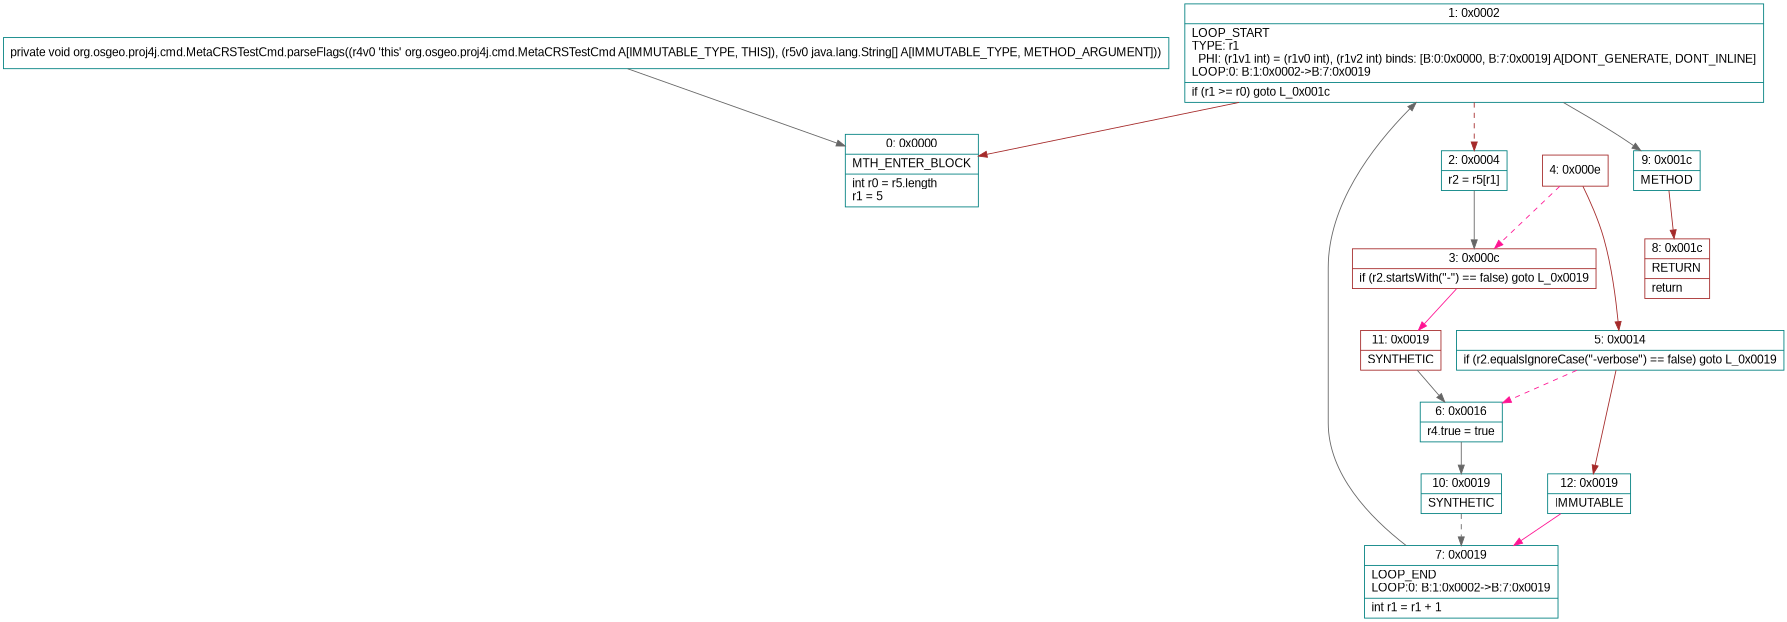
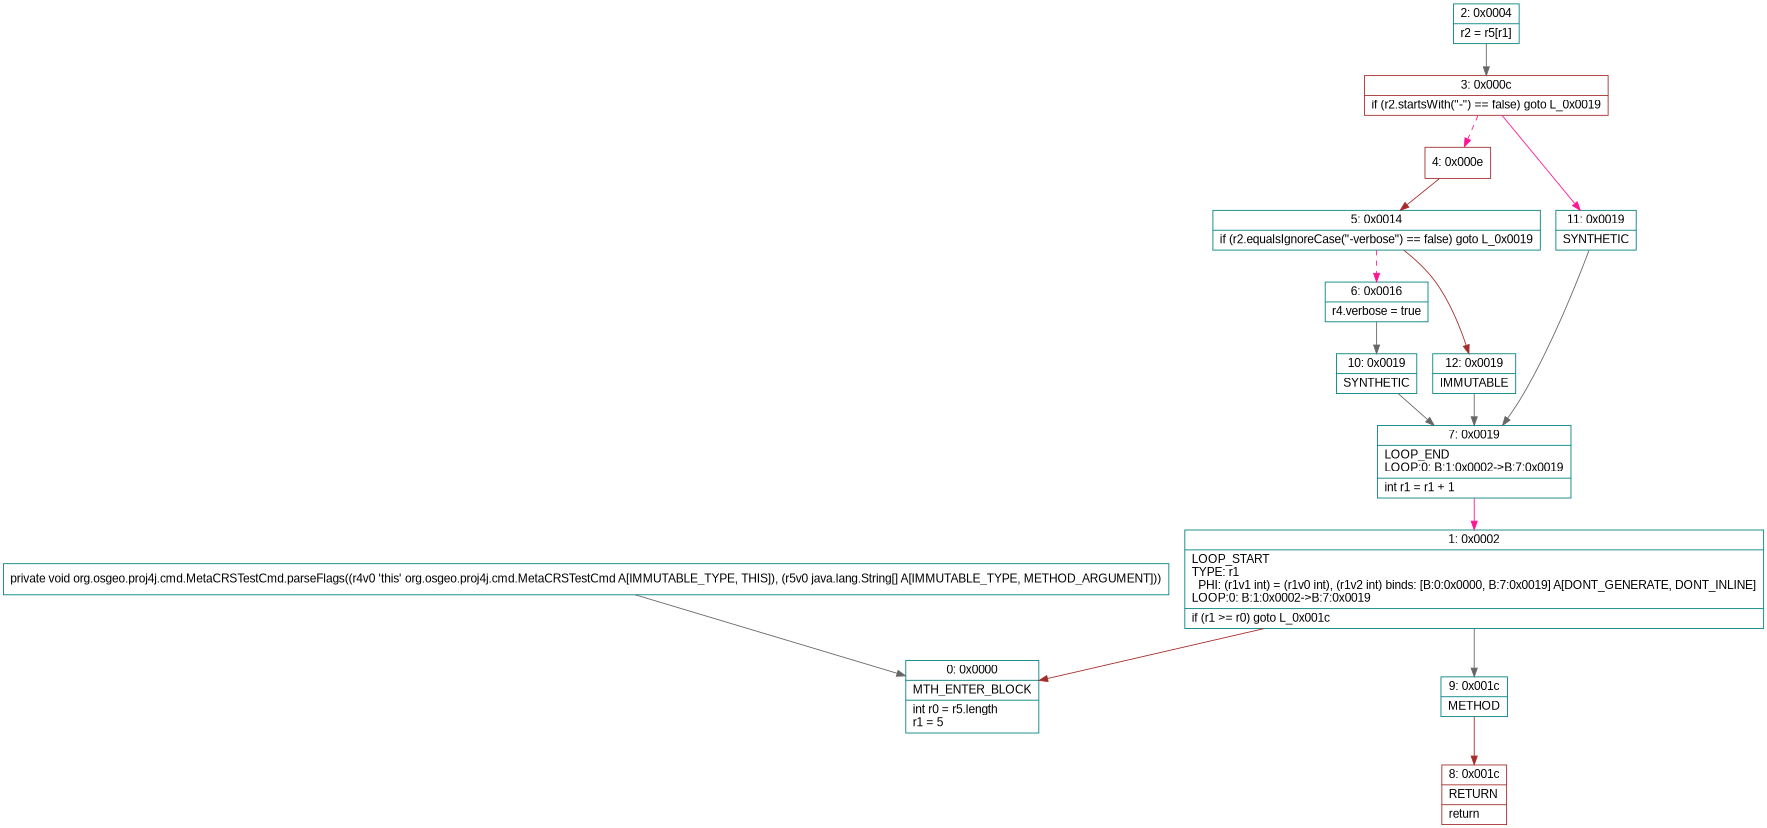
(1474, 122) -> none
(1530, 214) -> (1473, 127)
(1328, 329) -> (1474, 510)
(1401, 350) -> (1596, 230)
(1428, 383) -> (1553, 337)
(1461, 432) -> (1377, 311)
(1461, 525) -> (1413, 407)
(1541, 527) -> (1474, 405)
